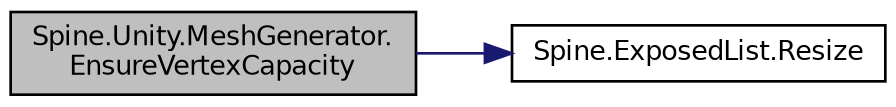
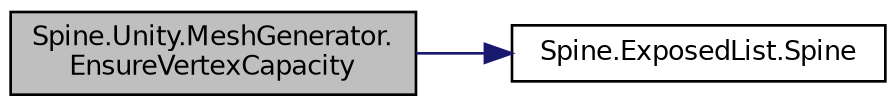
(699, 53) -> (699, 53)
